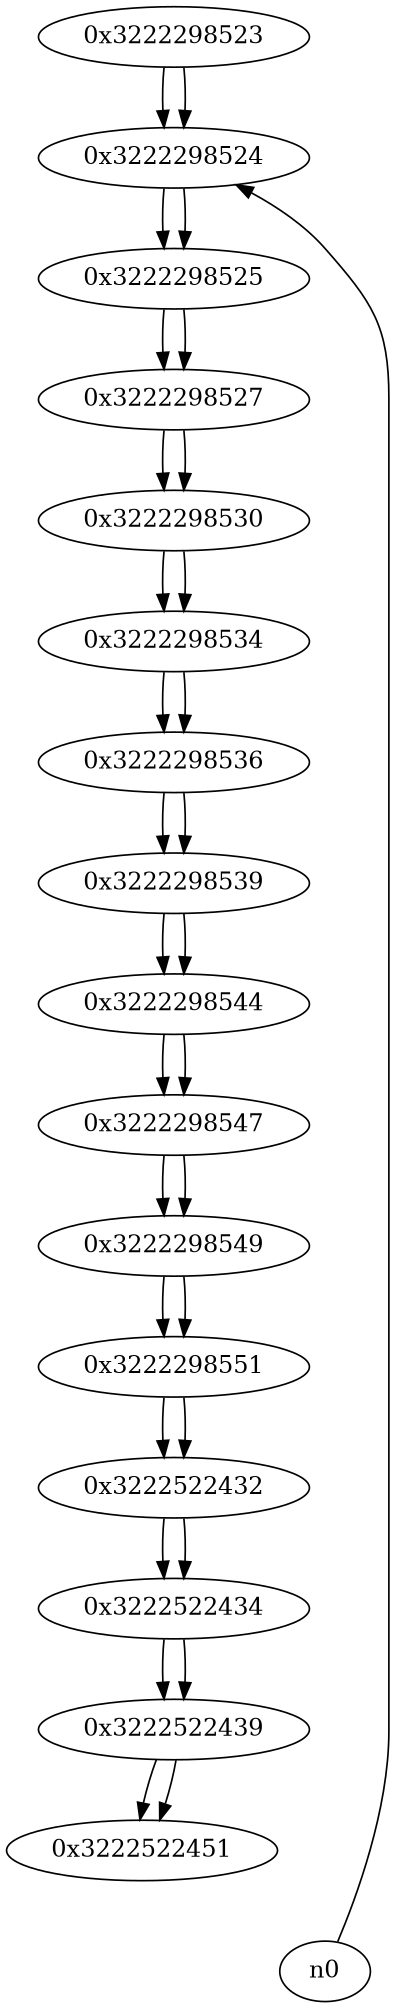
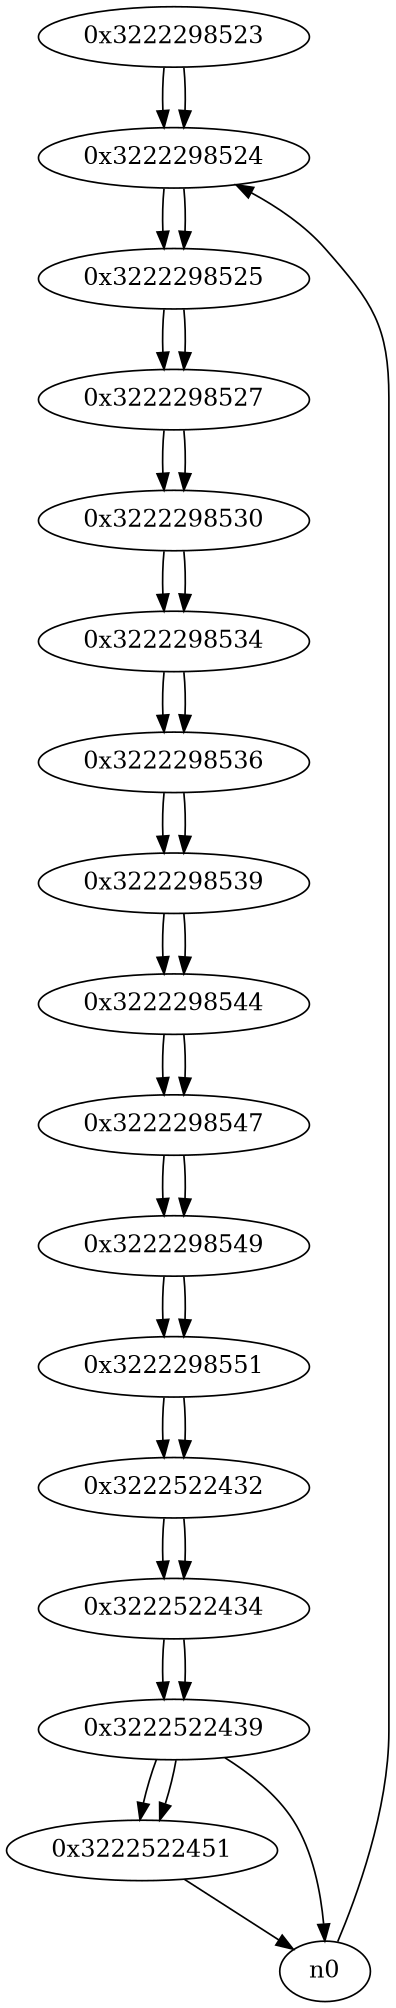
none -> (297, 1827)
none -> (232, 1910)
